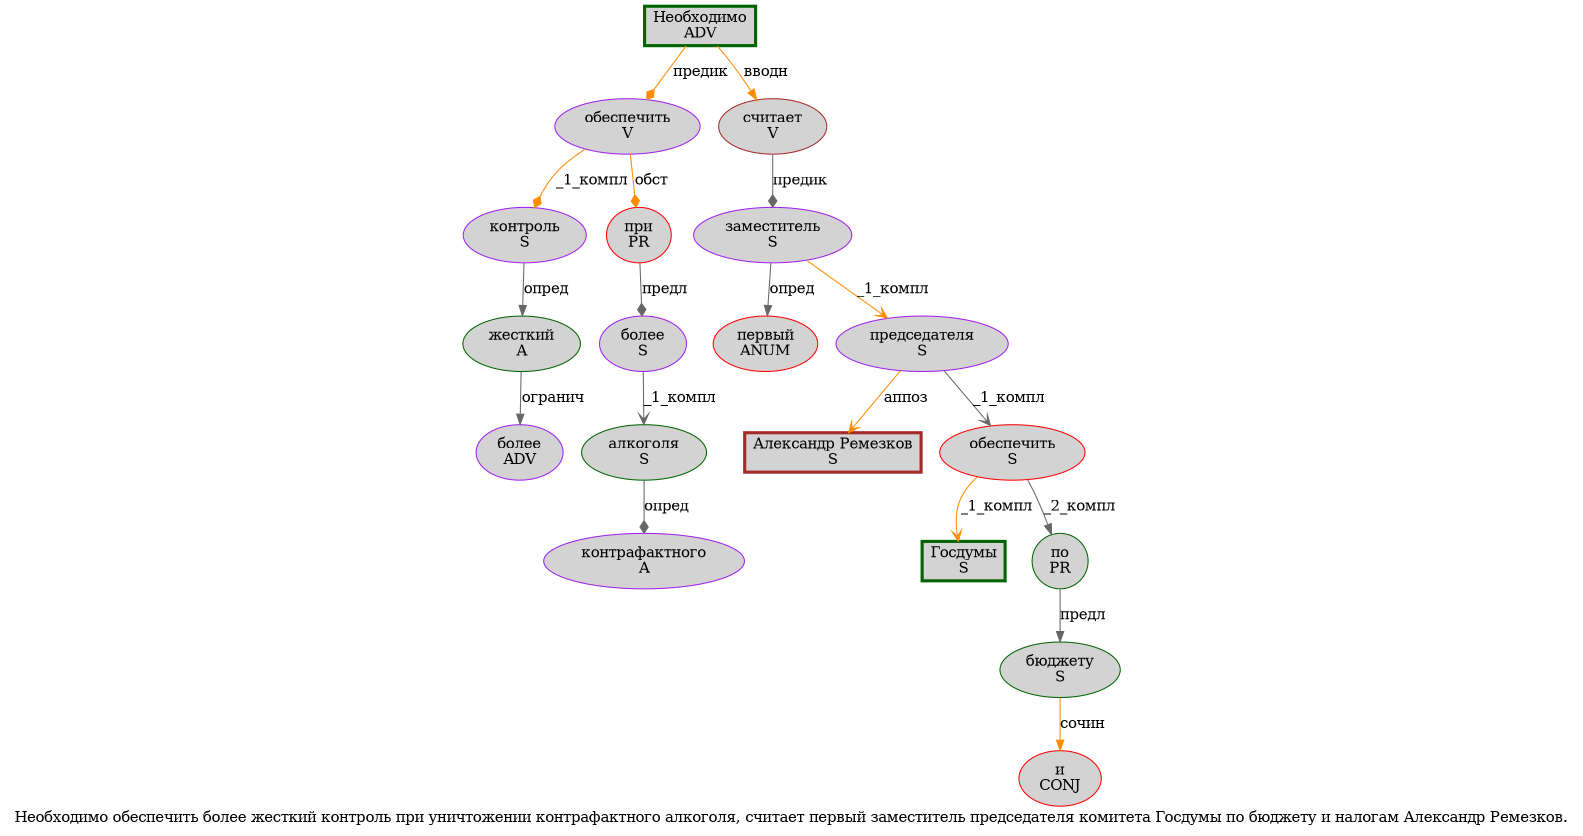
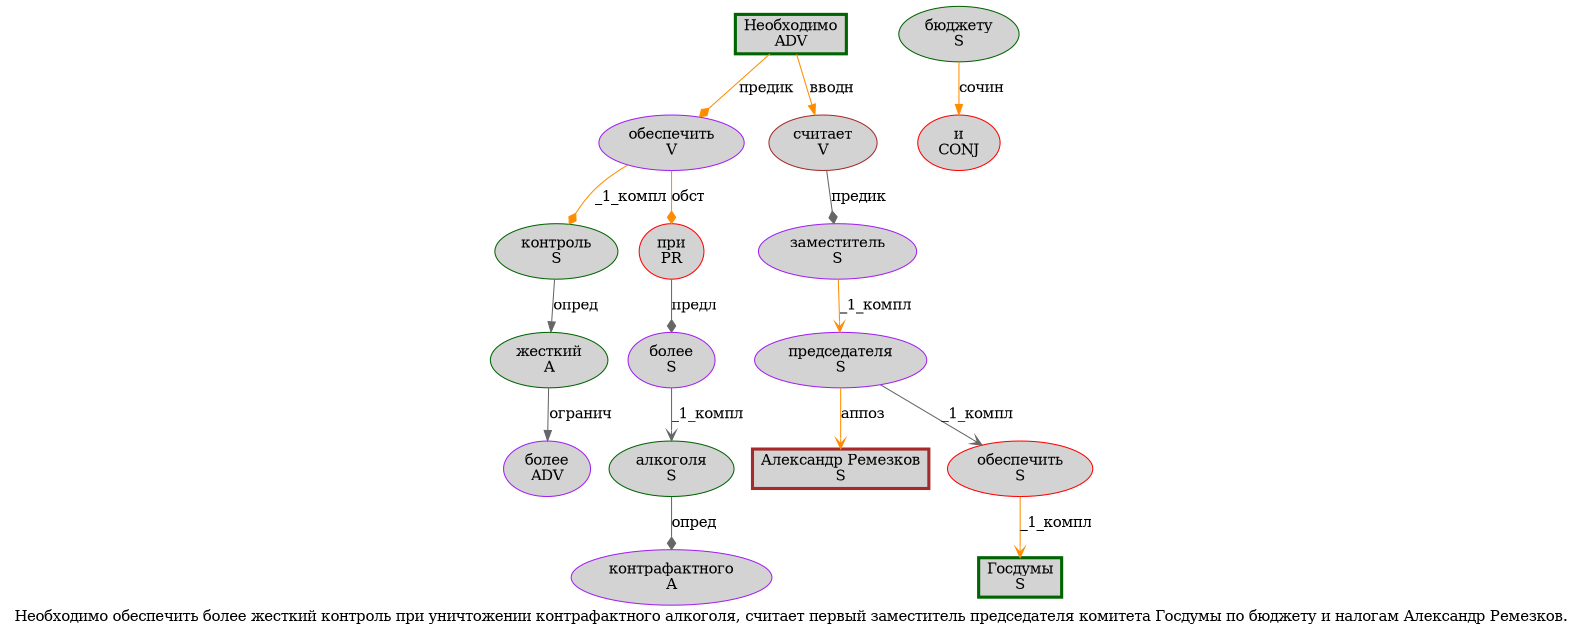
(525, 235) -> (556, 251)
(765, 344) -> none
(1060, 561) -> none
